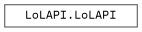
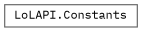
(71, 16) -> (71, 16)
